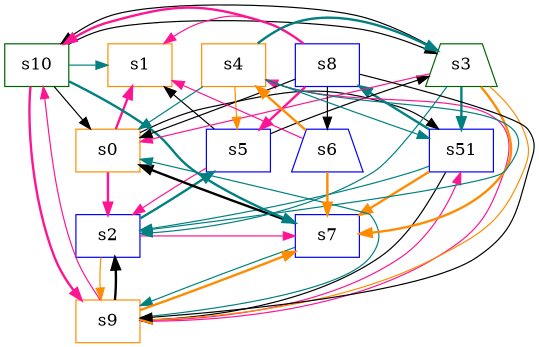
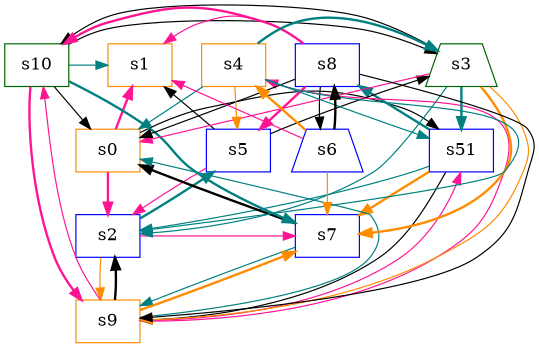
none -> (335, 116)
(327, 187) -> (327, 187)
